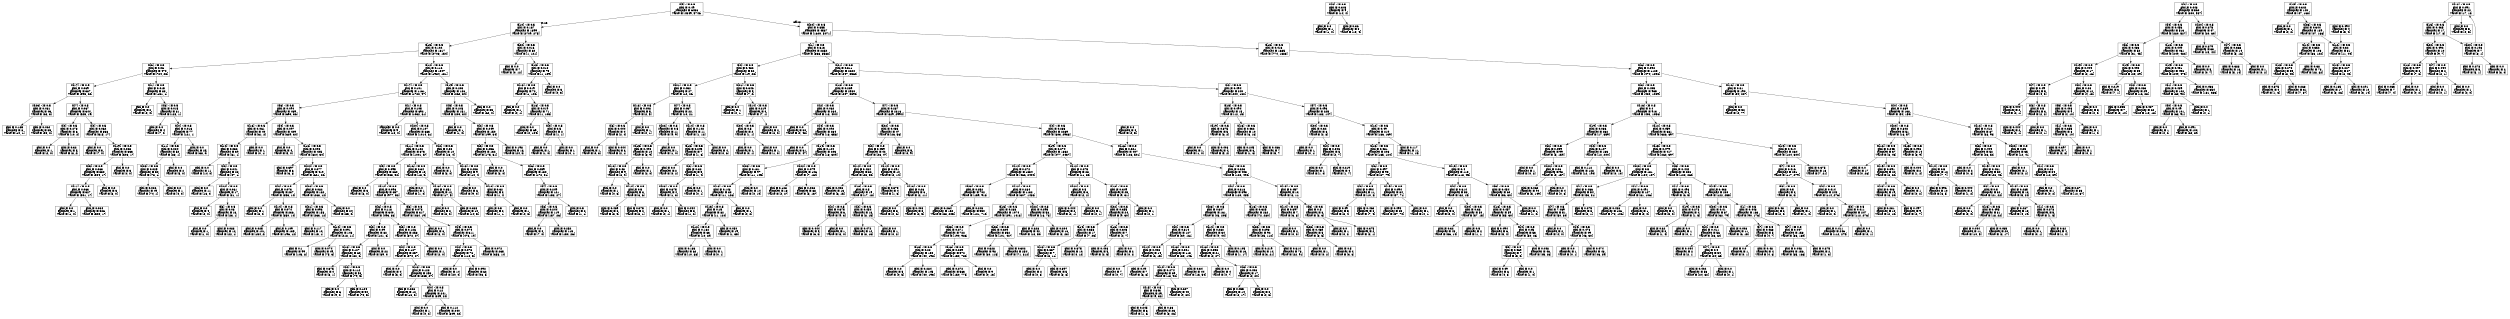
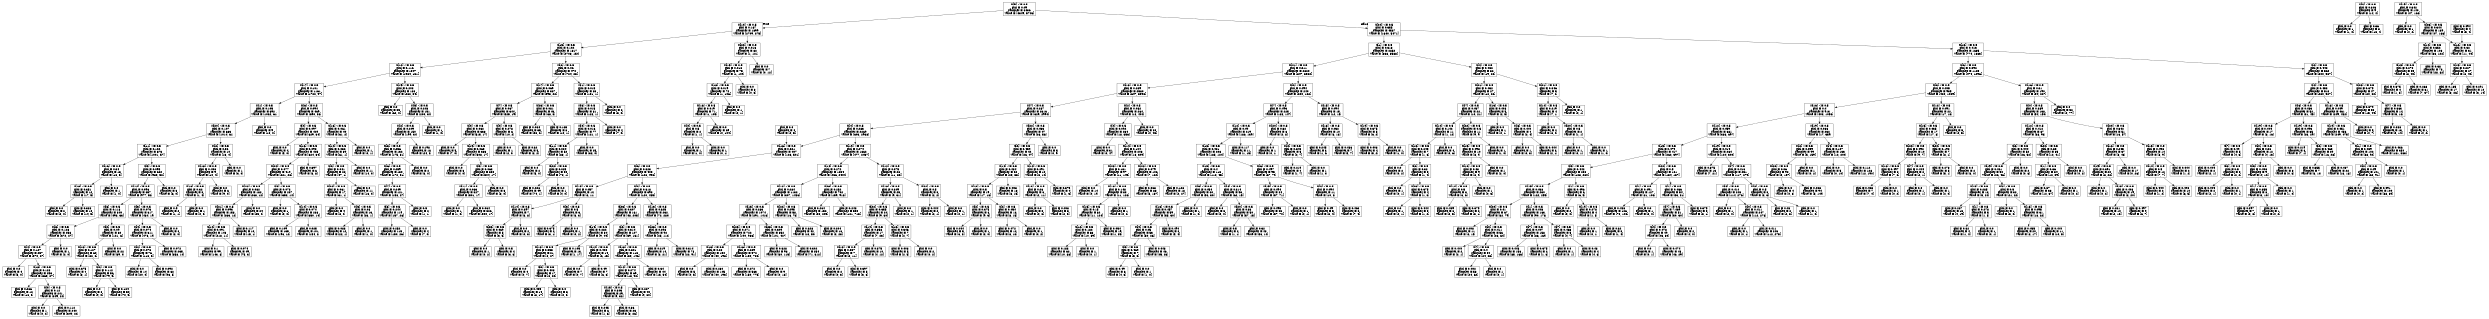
(2475, 30) -> (1941, 99)
none -> (2143, 60)
(389, 130) -> (265, 130)
